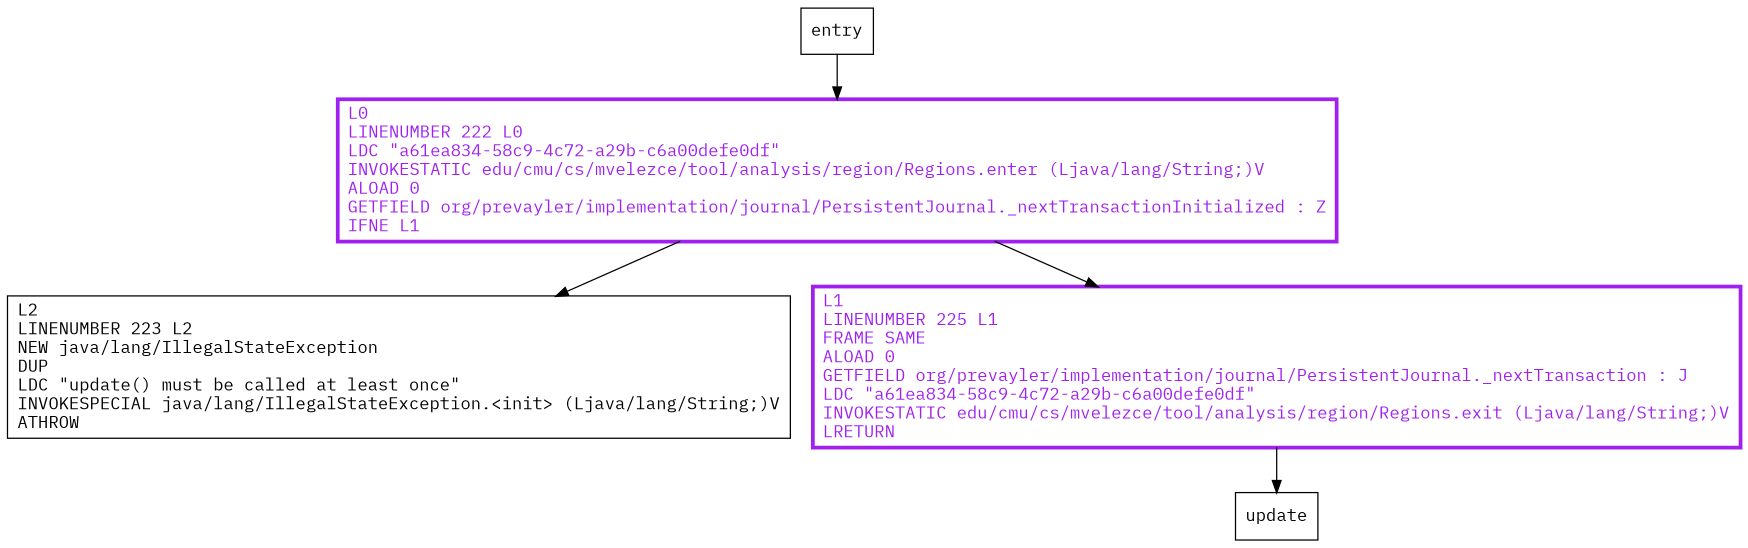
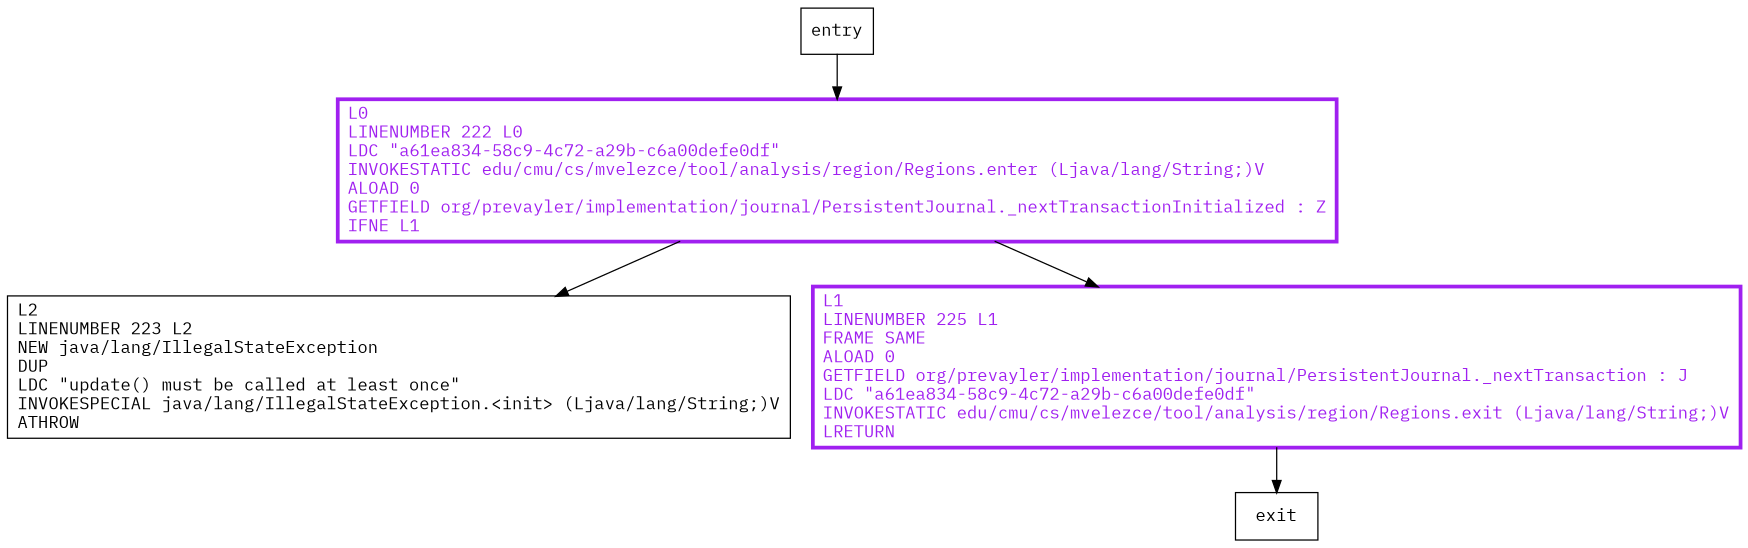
(1277, 516) -> (1277, 516)
